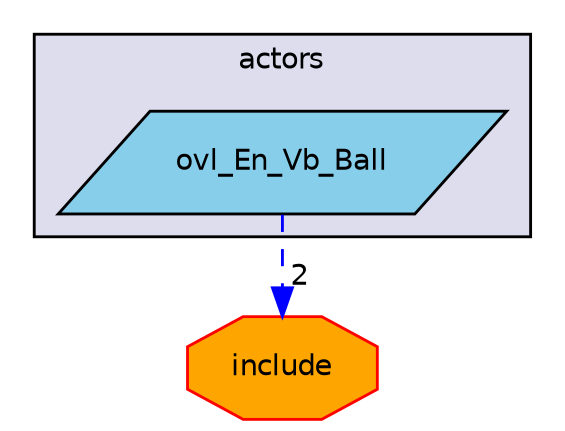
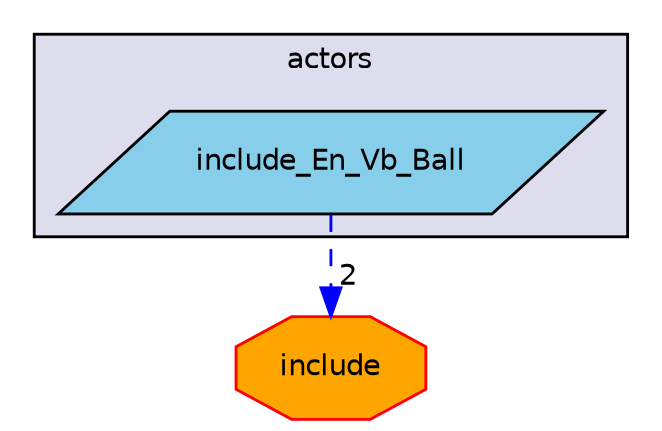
(282, 163) -> (331, 163)
